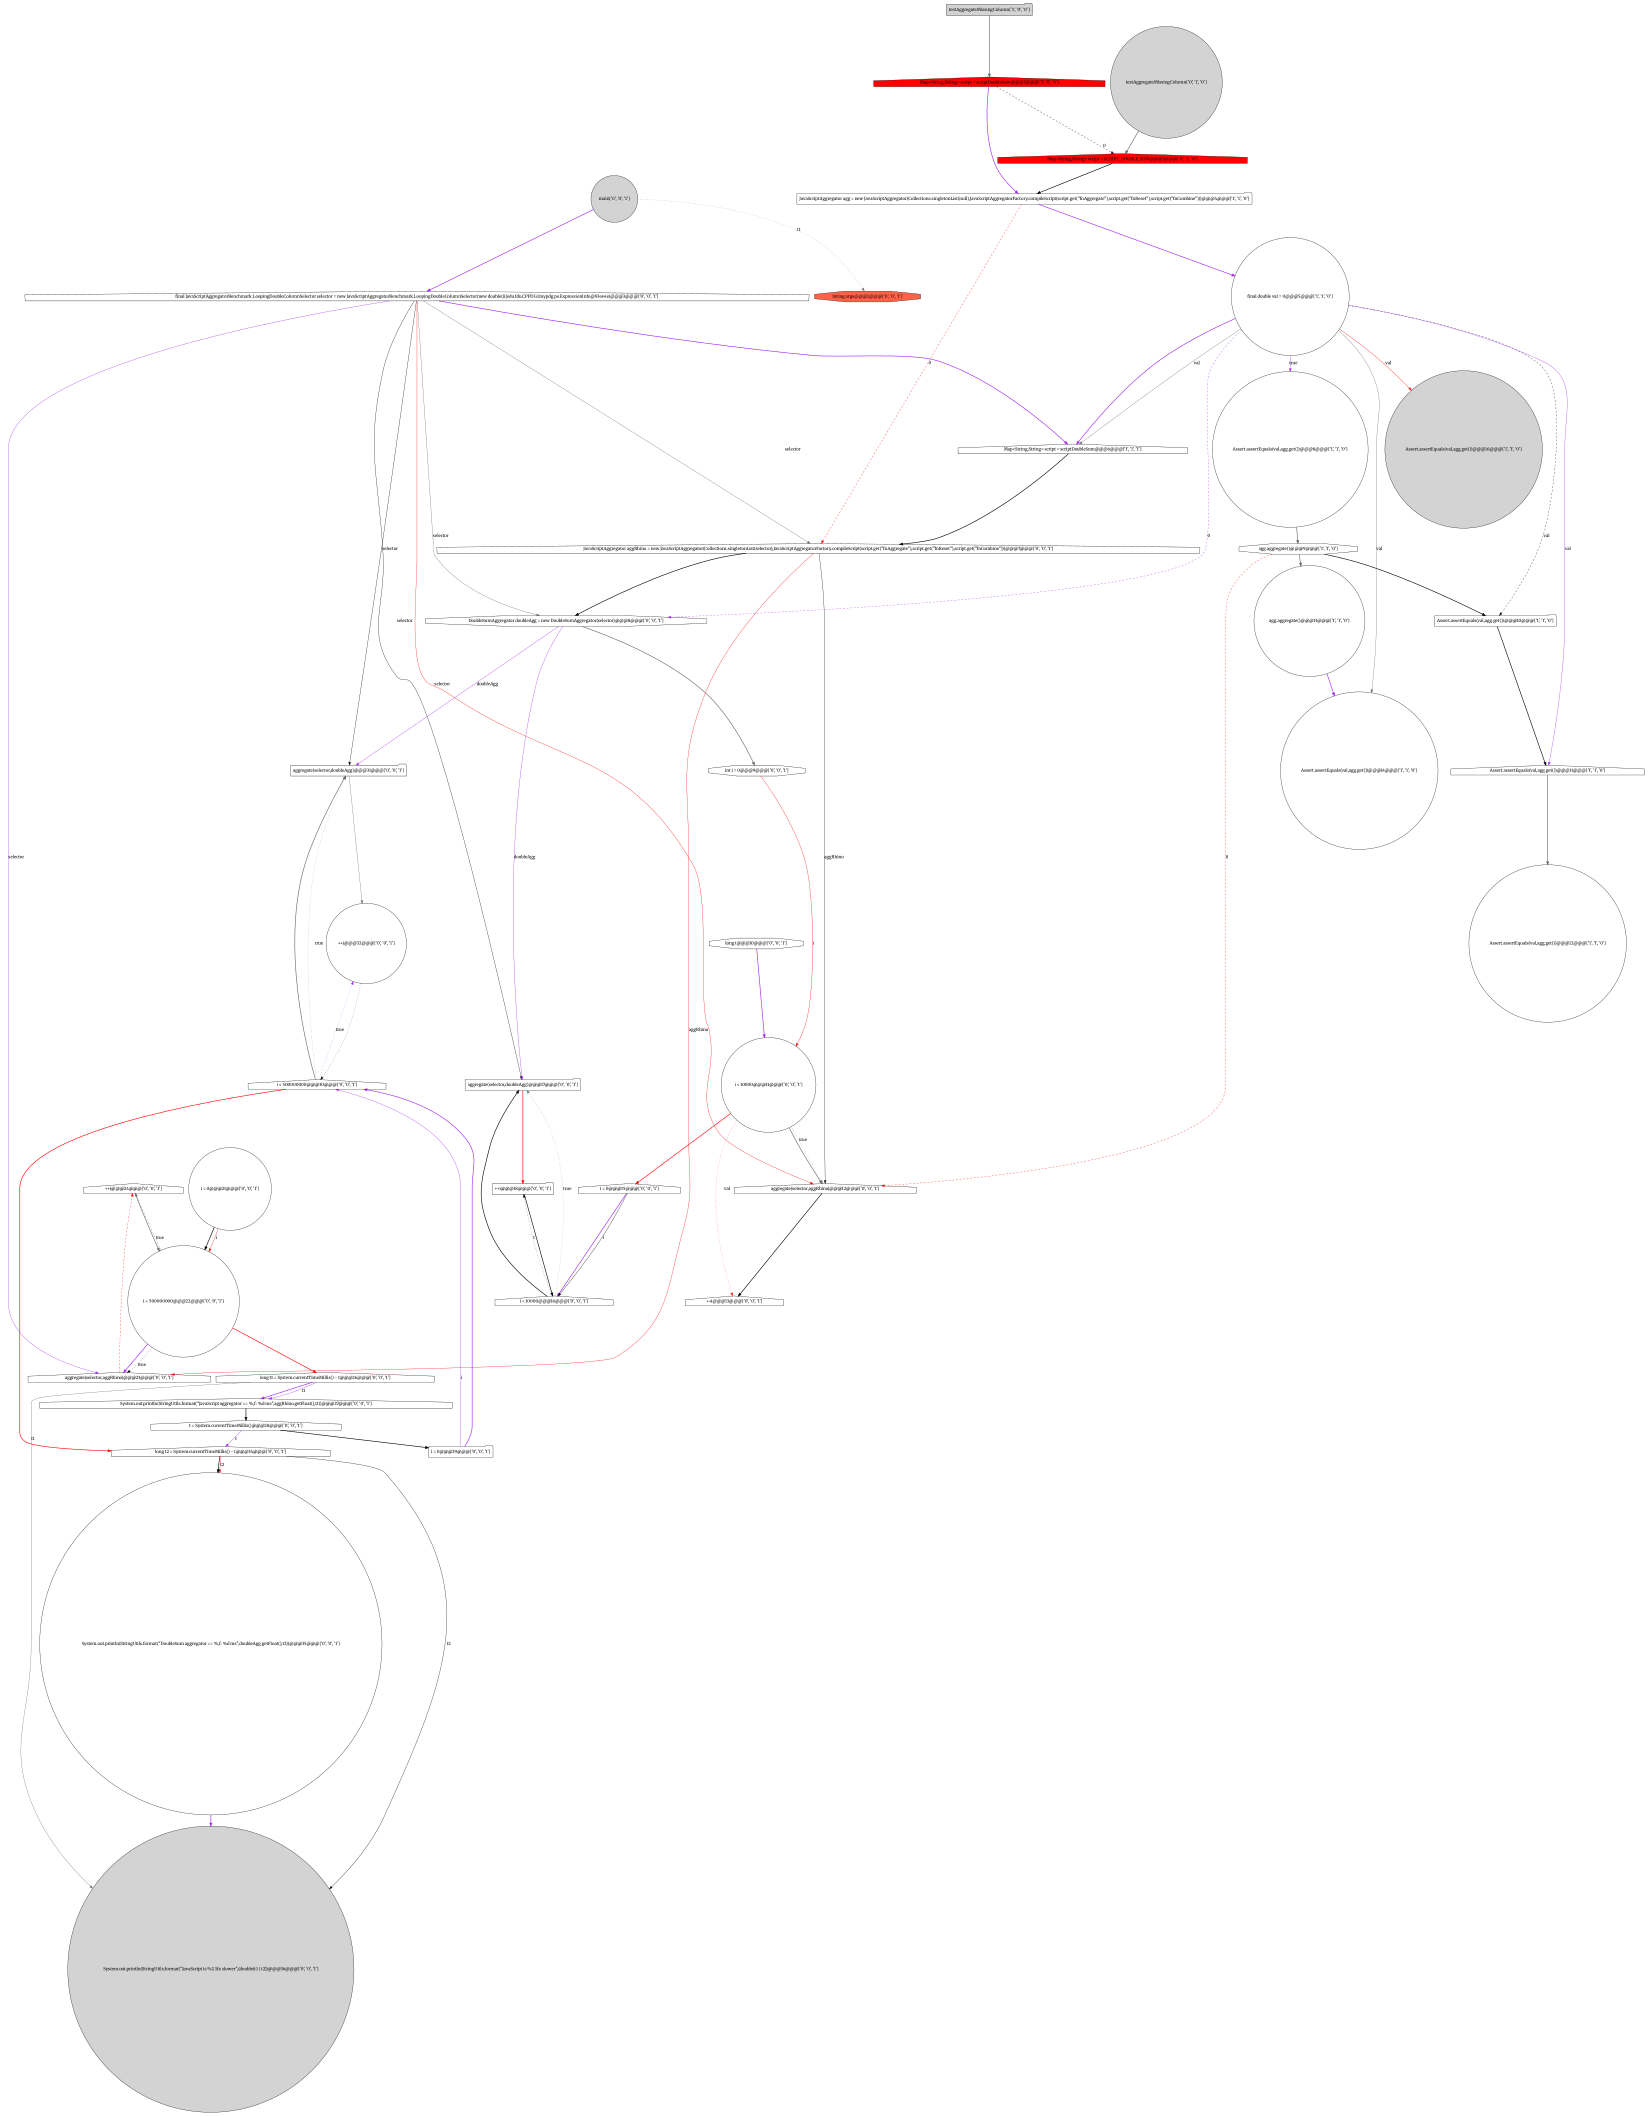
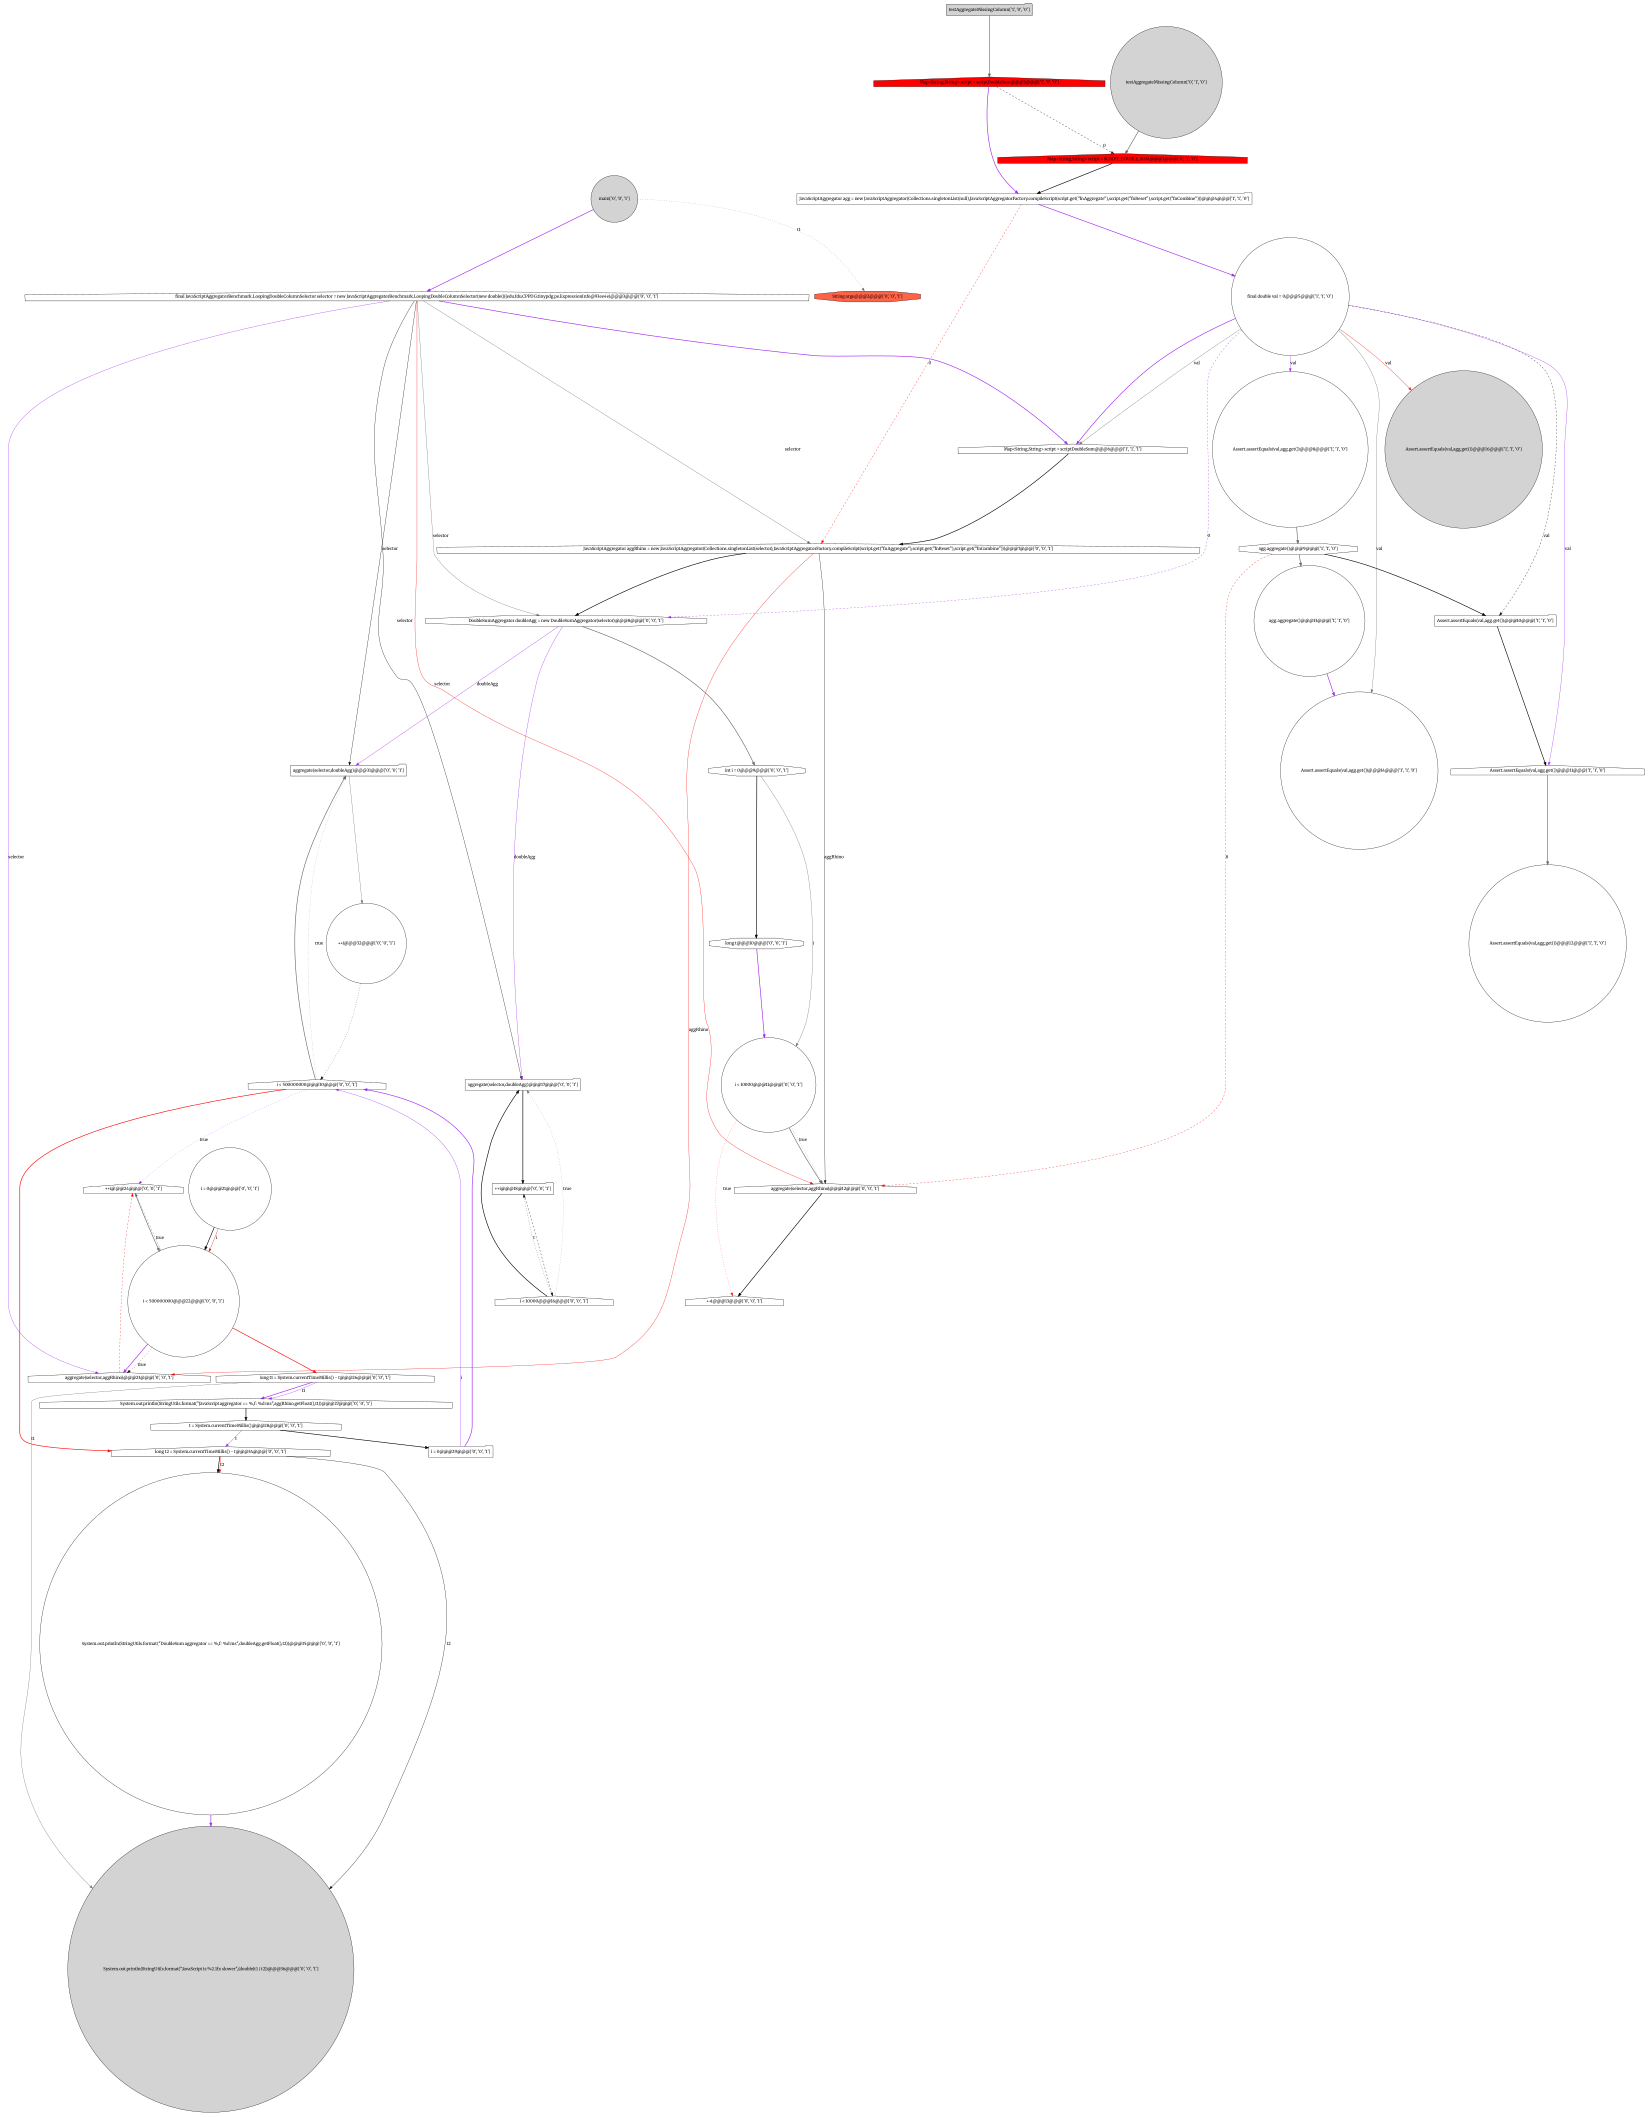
(1293, 363) -> (1293, 363)
none -> (757, 856)
(811, 905) -> (811, 905)
(335, 1032) -> (220, 1129)
(523, 1135) -> (523, 1135)
(629, 1189) -> none
(727, 1189) -> (727, 1189)
(538, 1244) -> (538, 1244)
